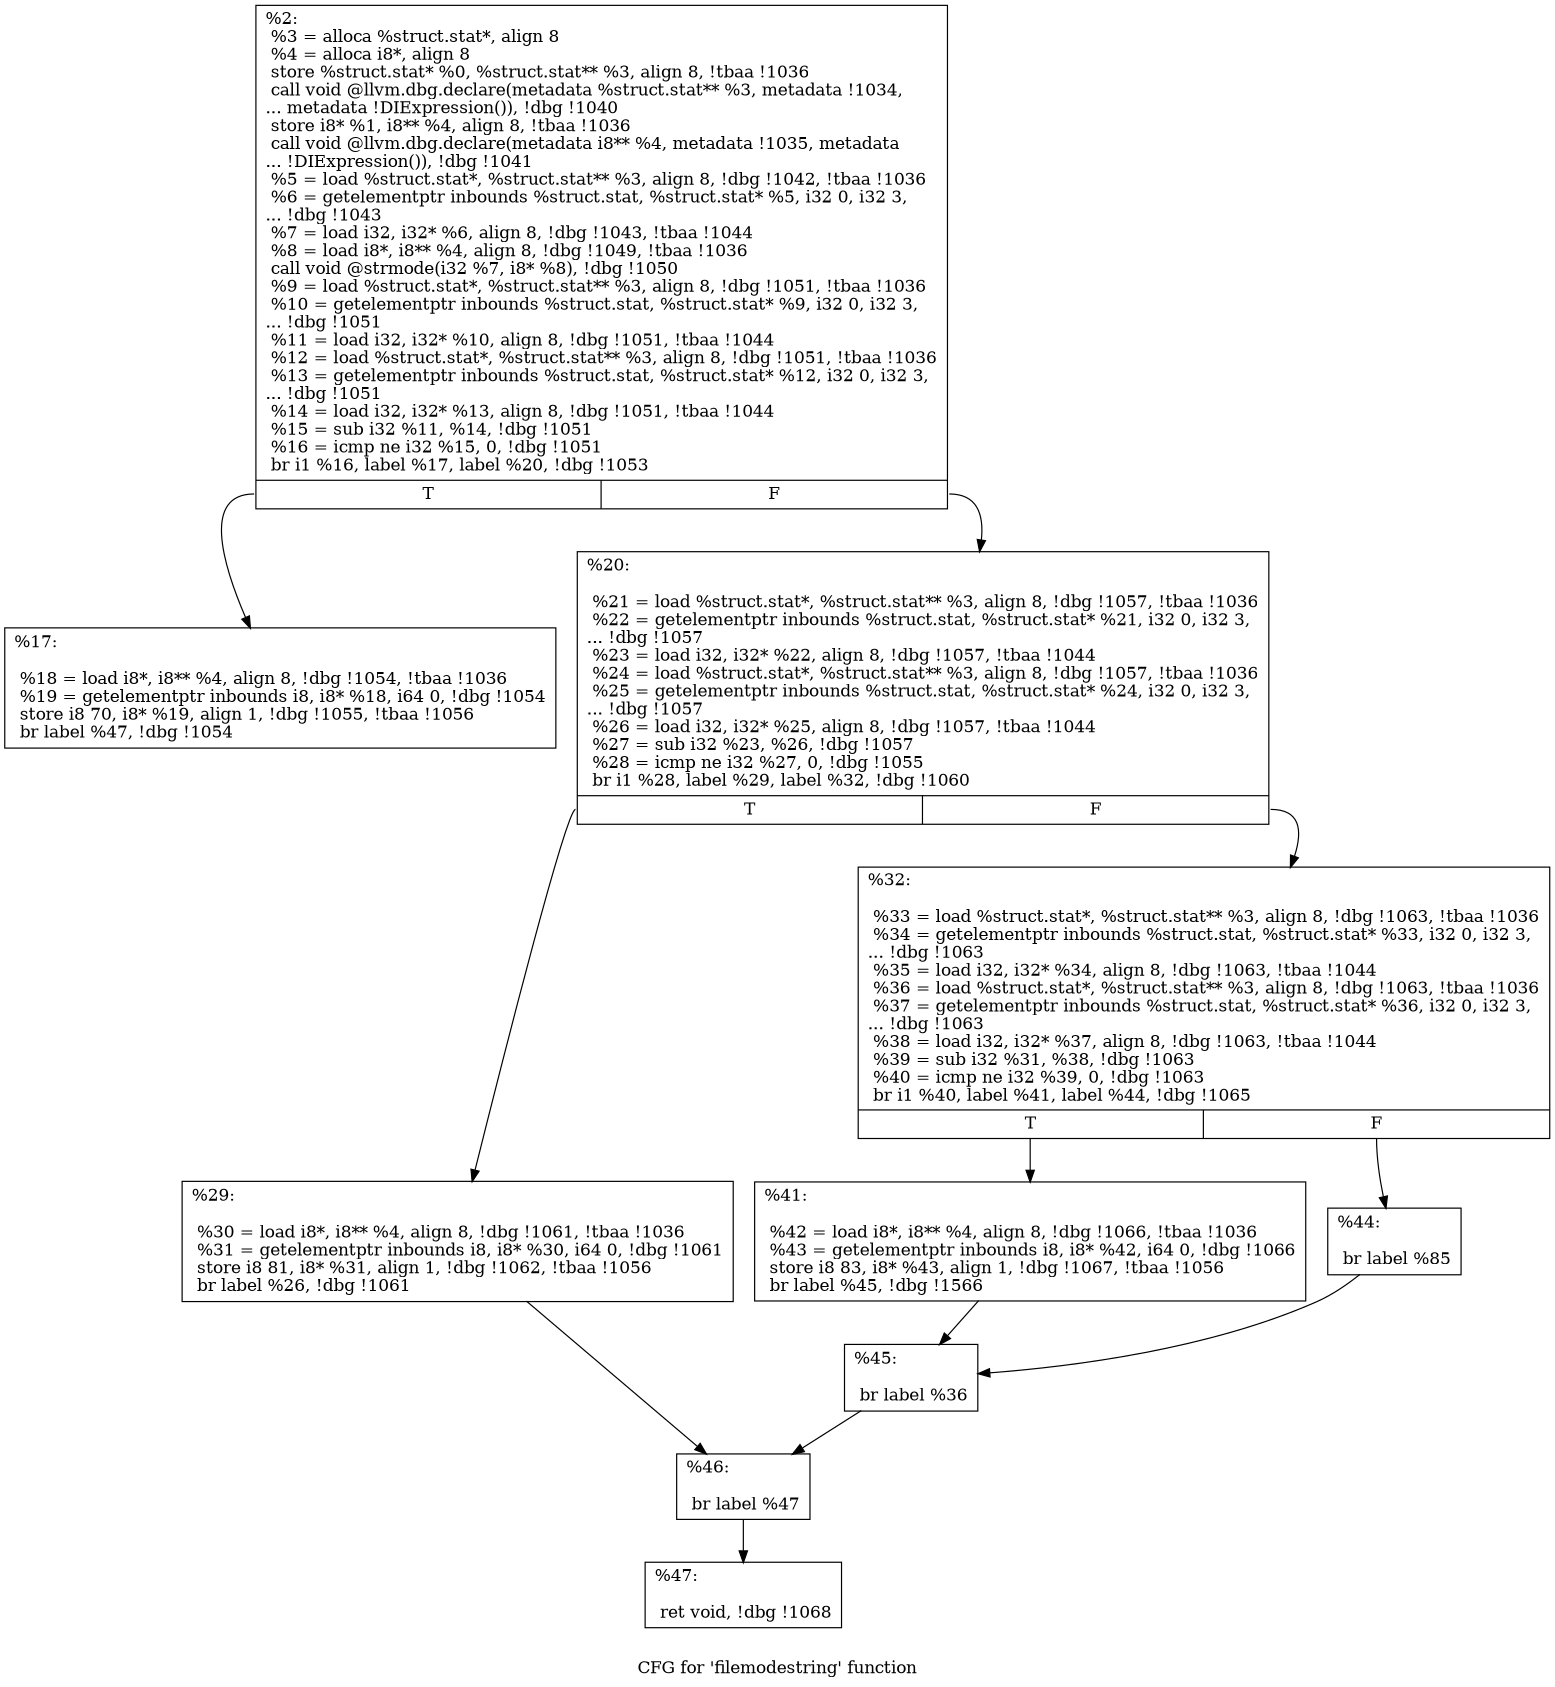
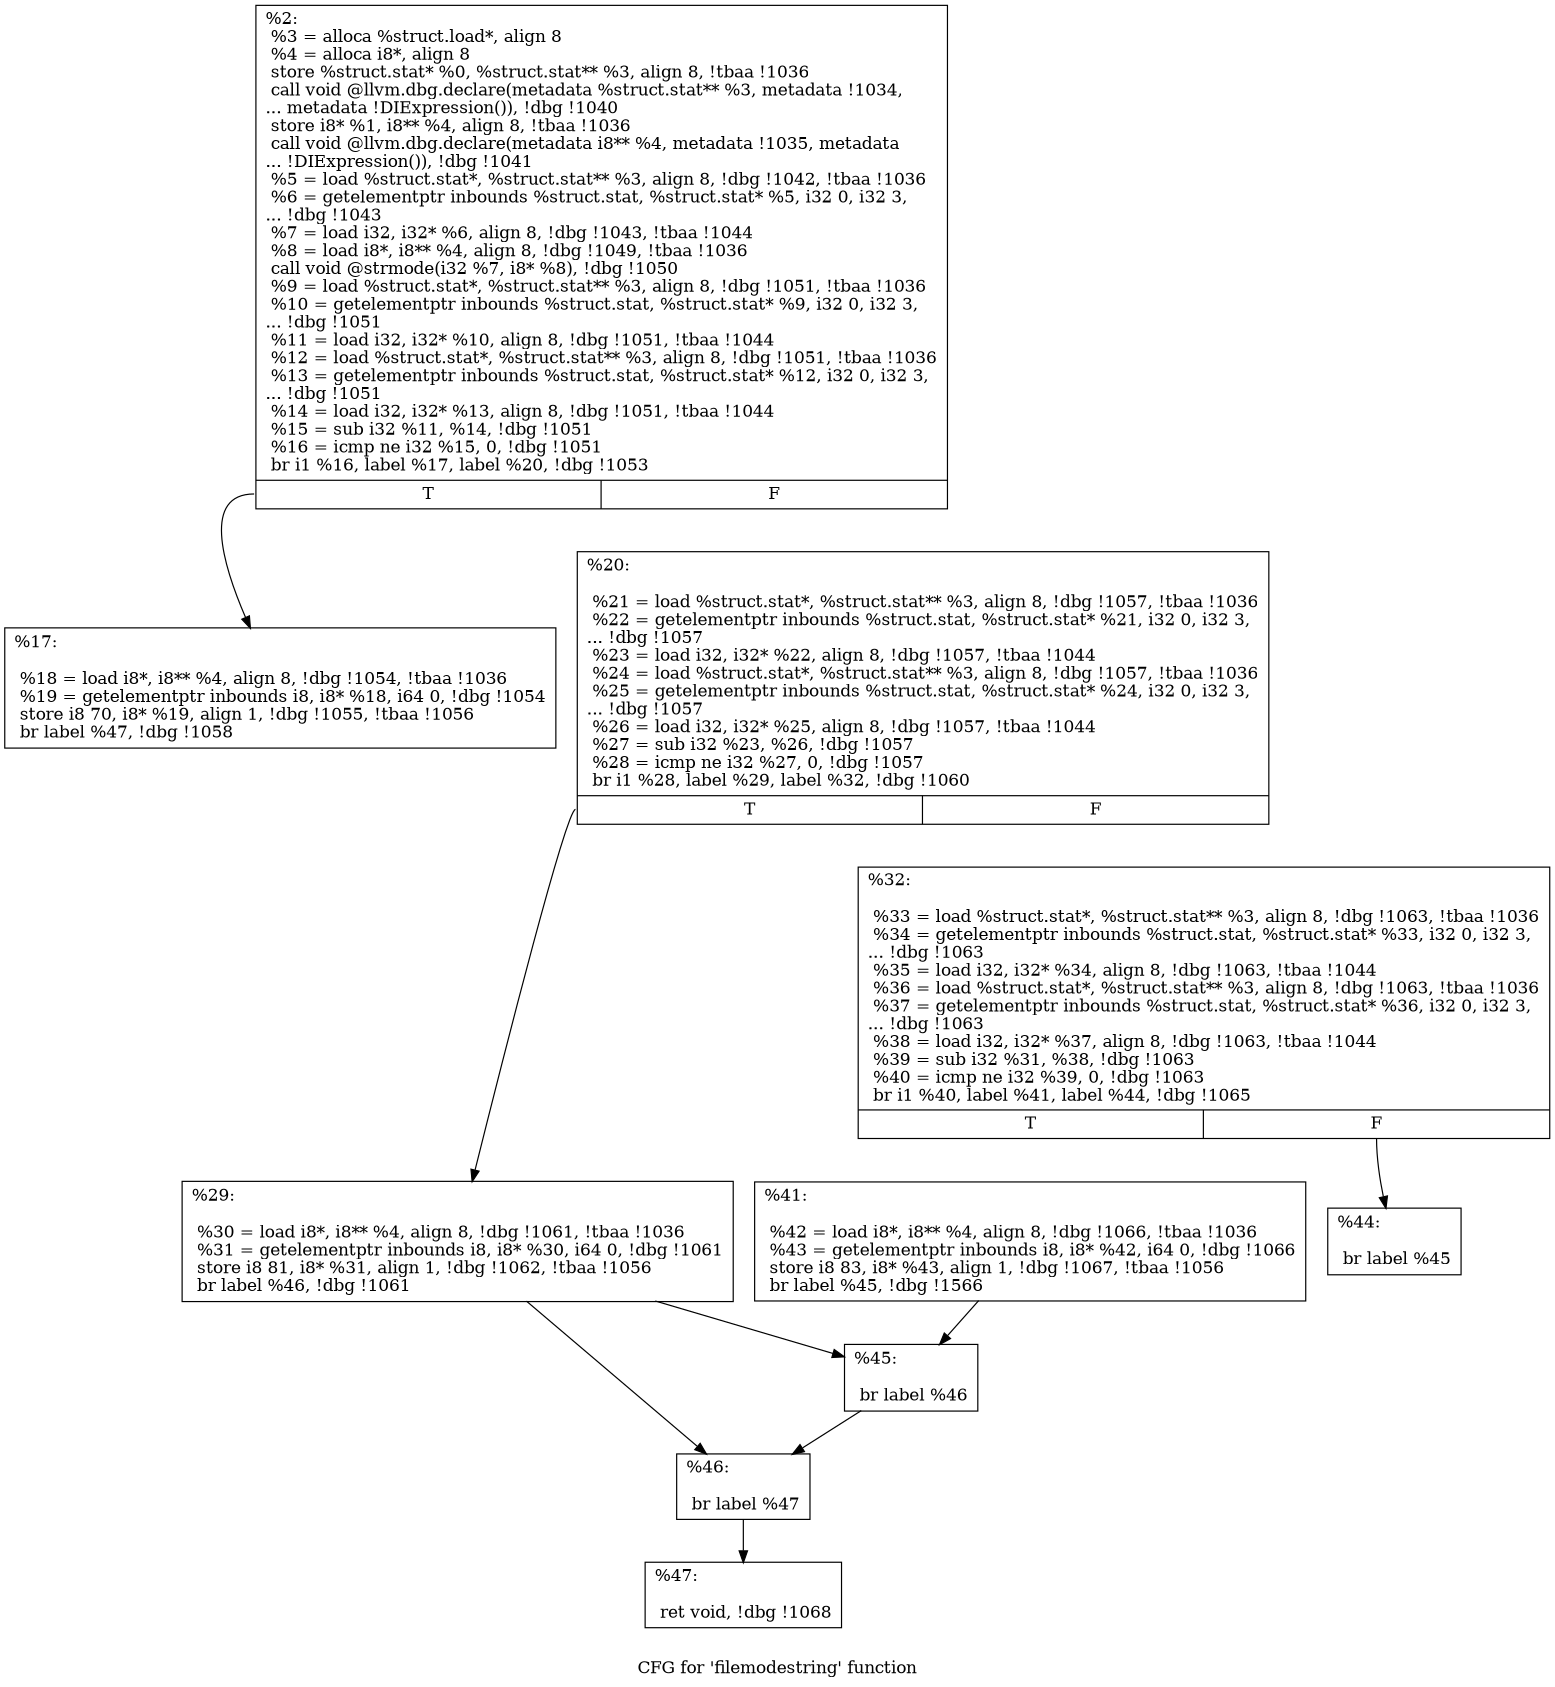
(412, 37) -> (414, 37)
(977, 508) -> none
(124, 733) -> (124, 733)
(755, 763) -> (755, 763)
(1297, 824) -> none
(1030, 1154) -> none
(1394, 1259) -> (1394, 1259)
(301, 1286) -> (301, 1286)
(1181, 1345) -> (744, 1327)
(911, 1396) -> (911, 1396)
